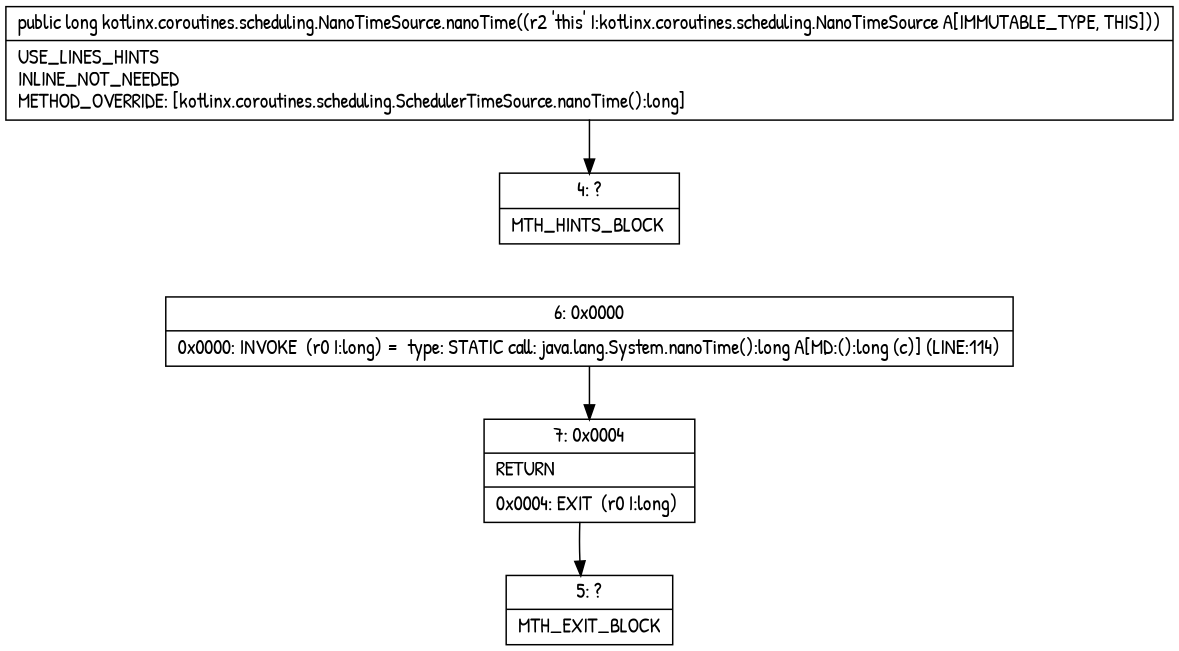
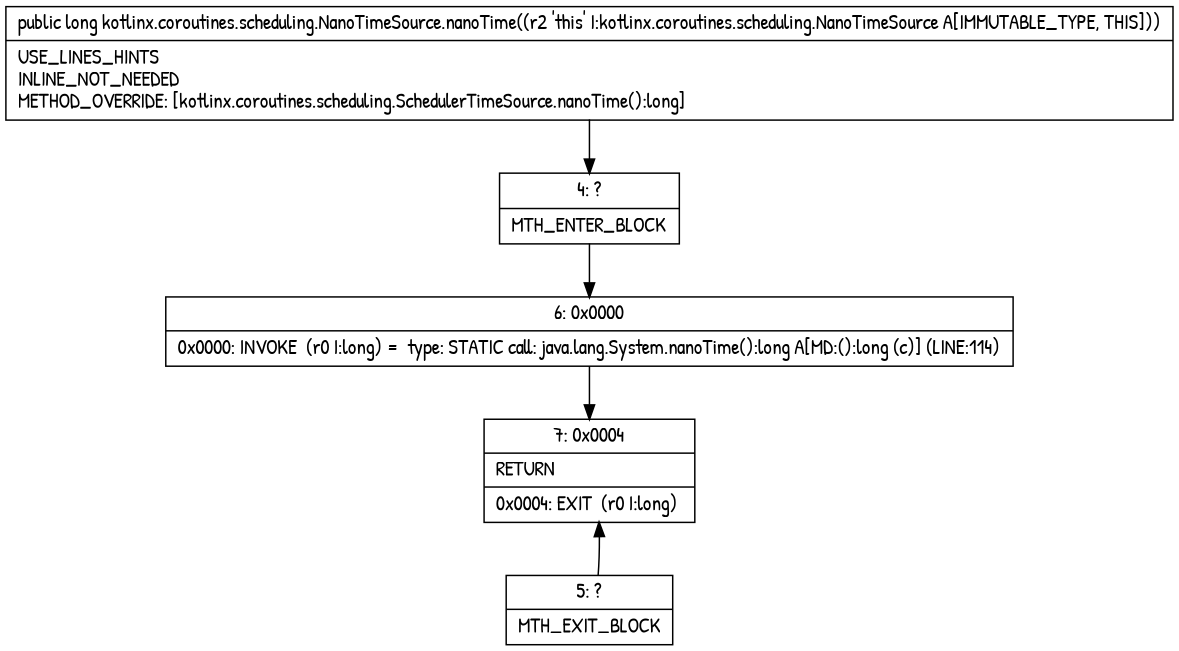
(588, 225) -> (589, 225)
none -> (589, 263)
(580, 541) -> (599, 556)
